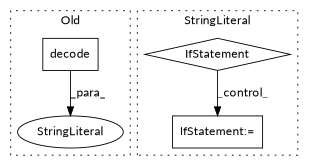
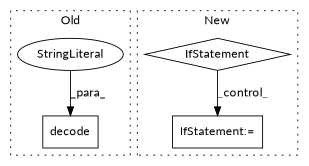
(218, 21) -> (218, 21)
(70, 89) -> (70, 89)
